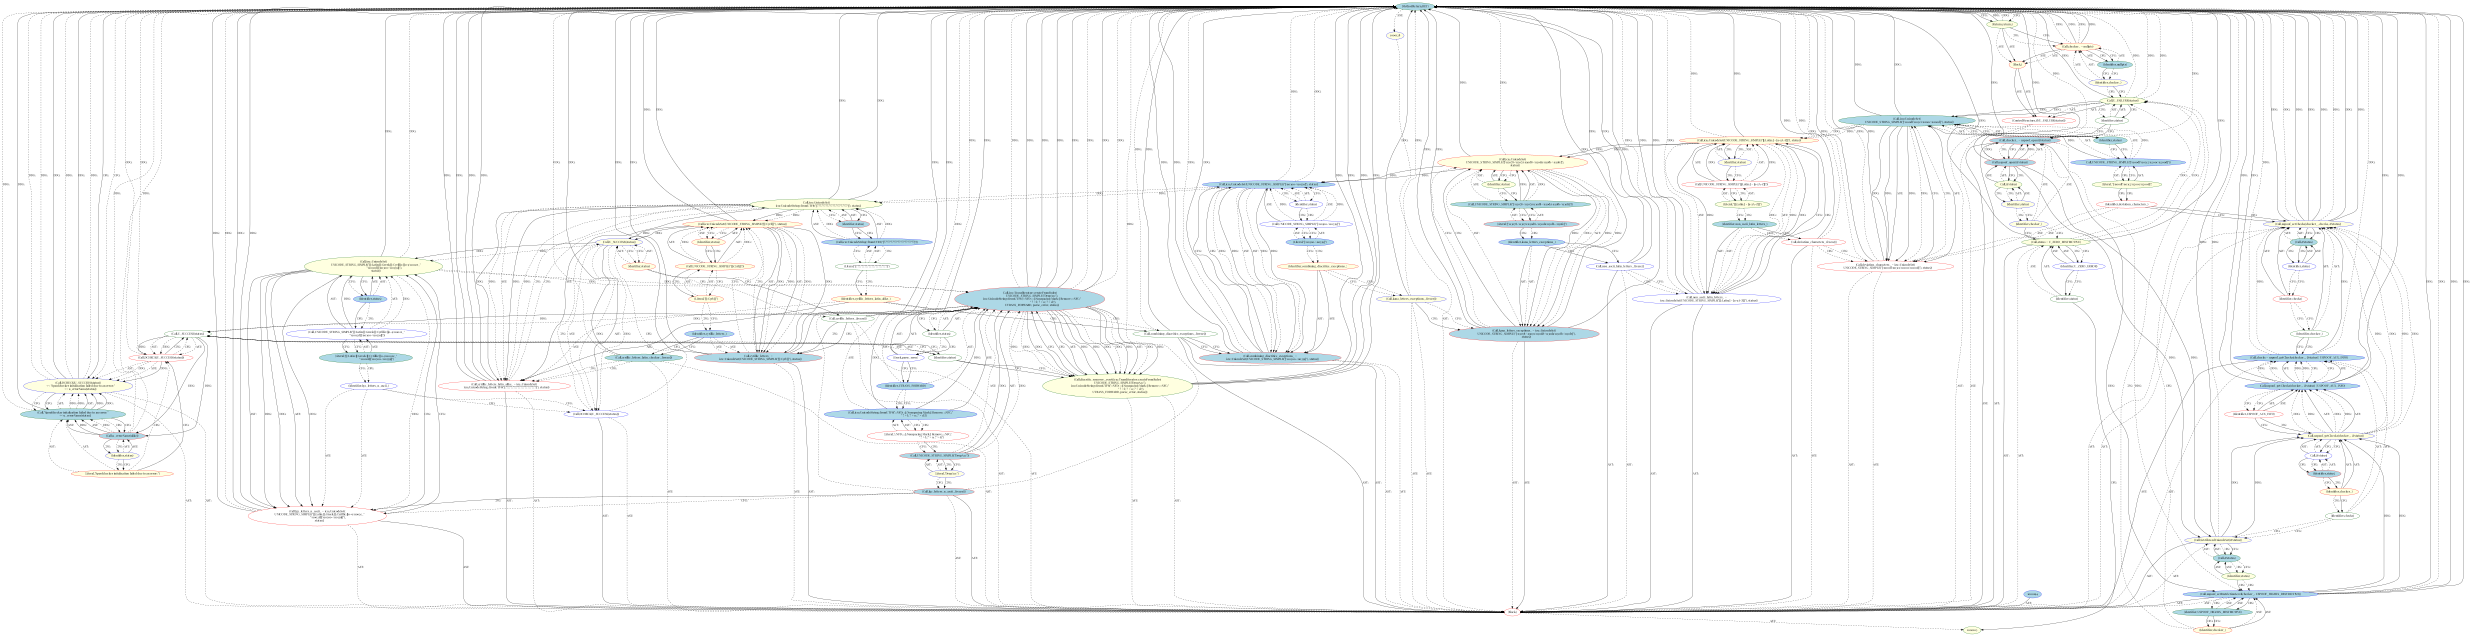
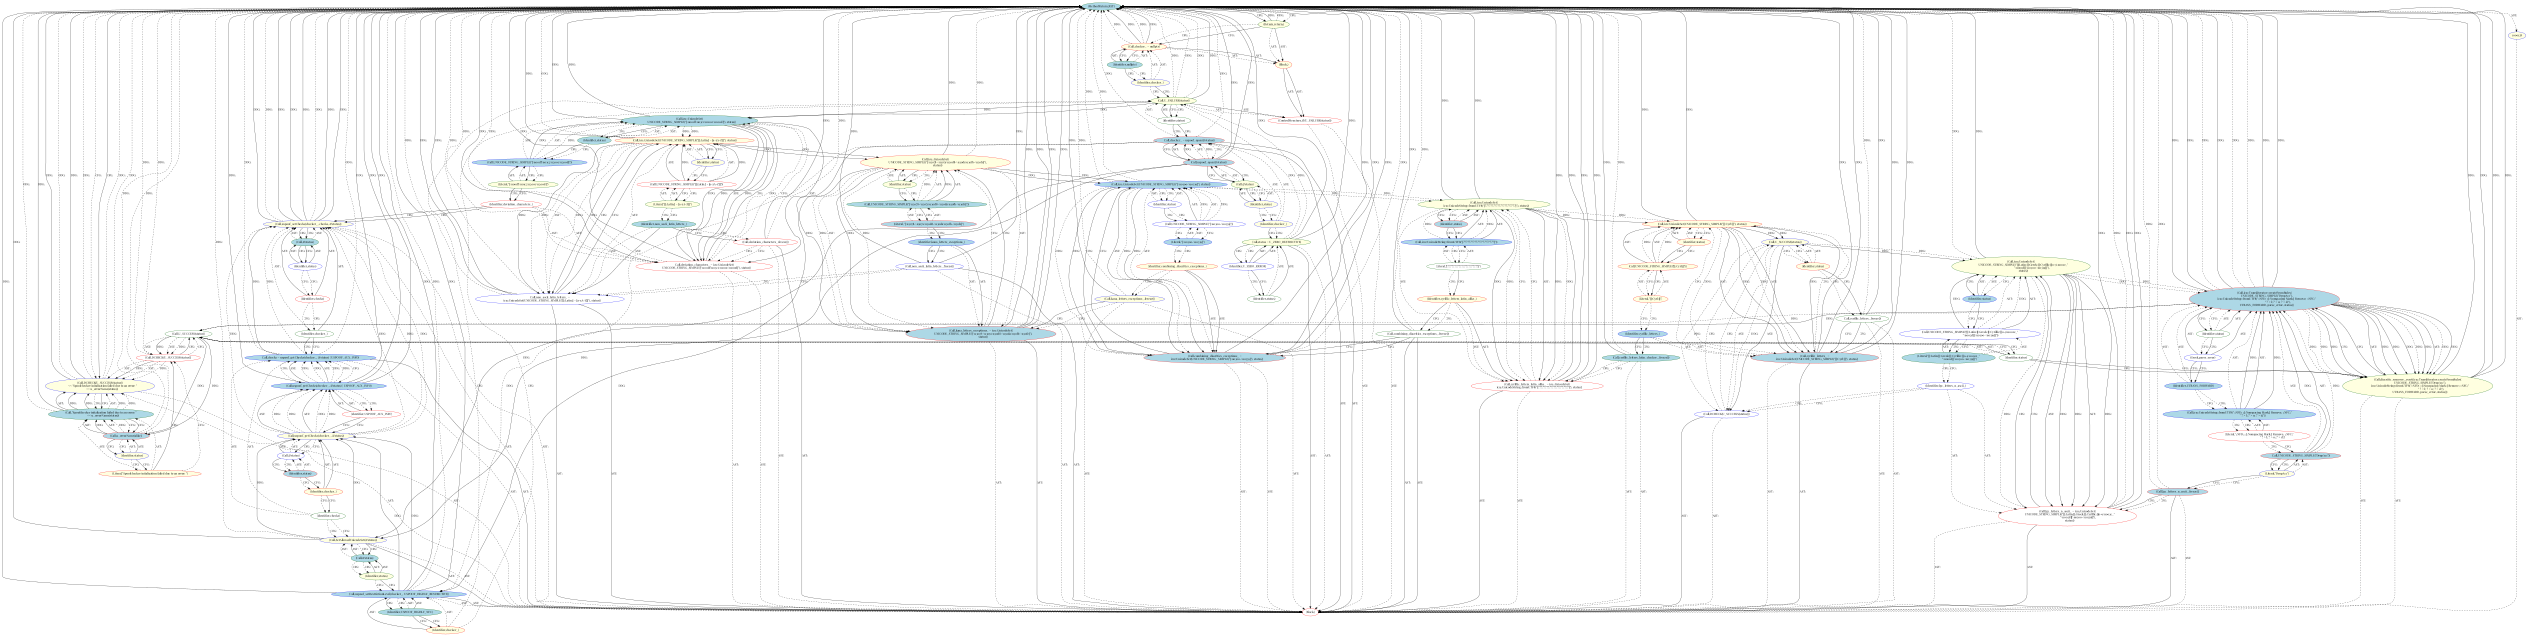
(2033, 594) -> none
(2213, 612) -> (410, 612)
(1972, 630) -> none
